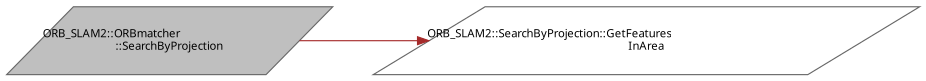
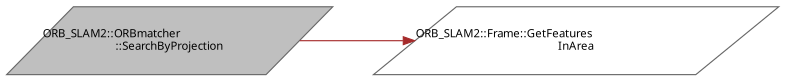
(646, 41) -> (576, 41)
